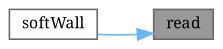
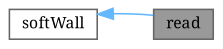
(117, 35) -> (133, 14)
